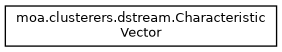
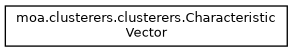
(141, 26) -> (146, 26)
